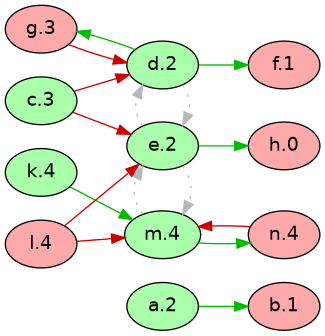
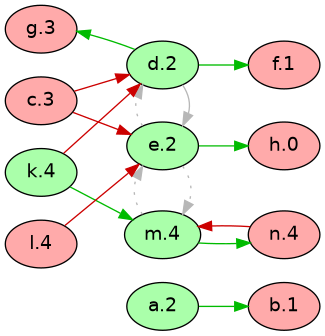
(91, 53) -> (90, 129)
(189, 99) -> (189, 99)
(41, 101) -> (41, 101)
(94, 240) -> none
